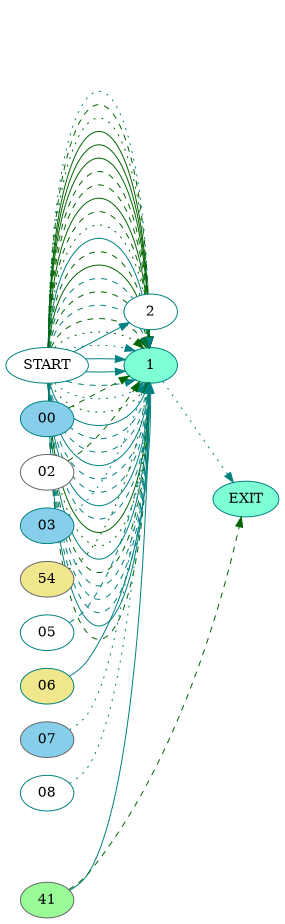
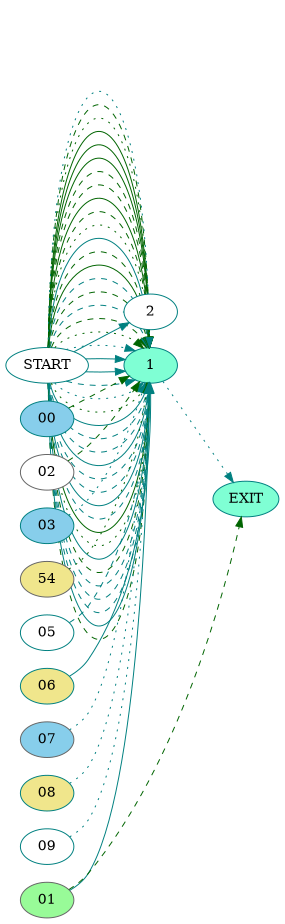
(47, 793) -> (47, 793)
none -> (47, 847)
(47, 900) -> (47, 900)
